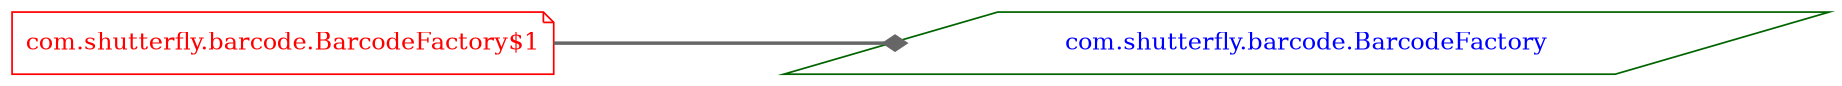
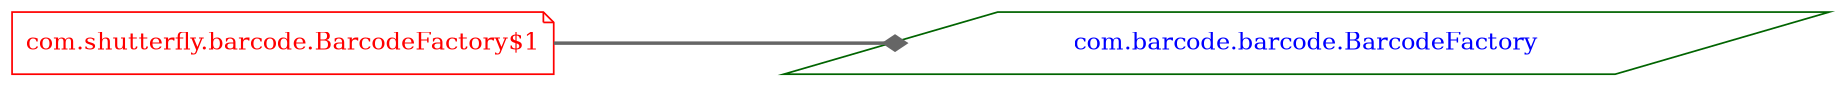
(1306, 43) -> (1306, 43)
